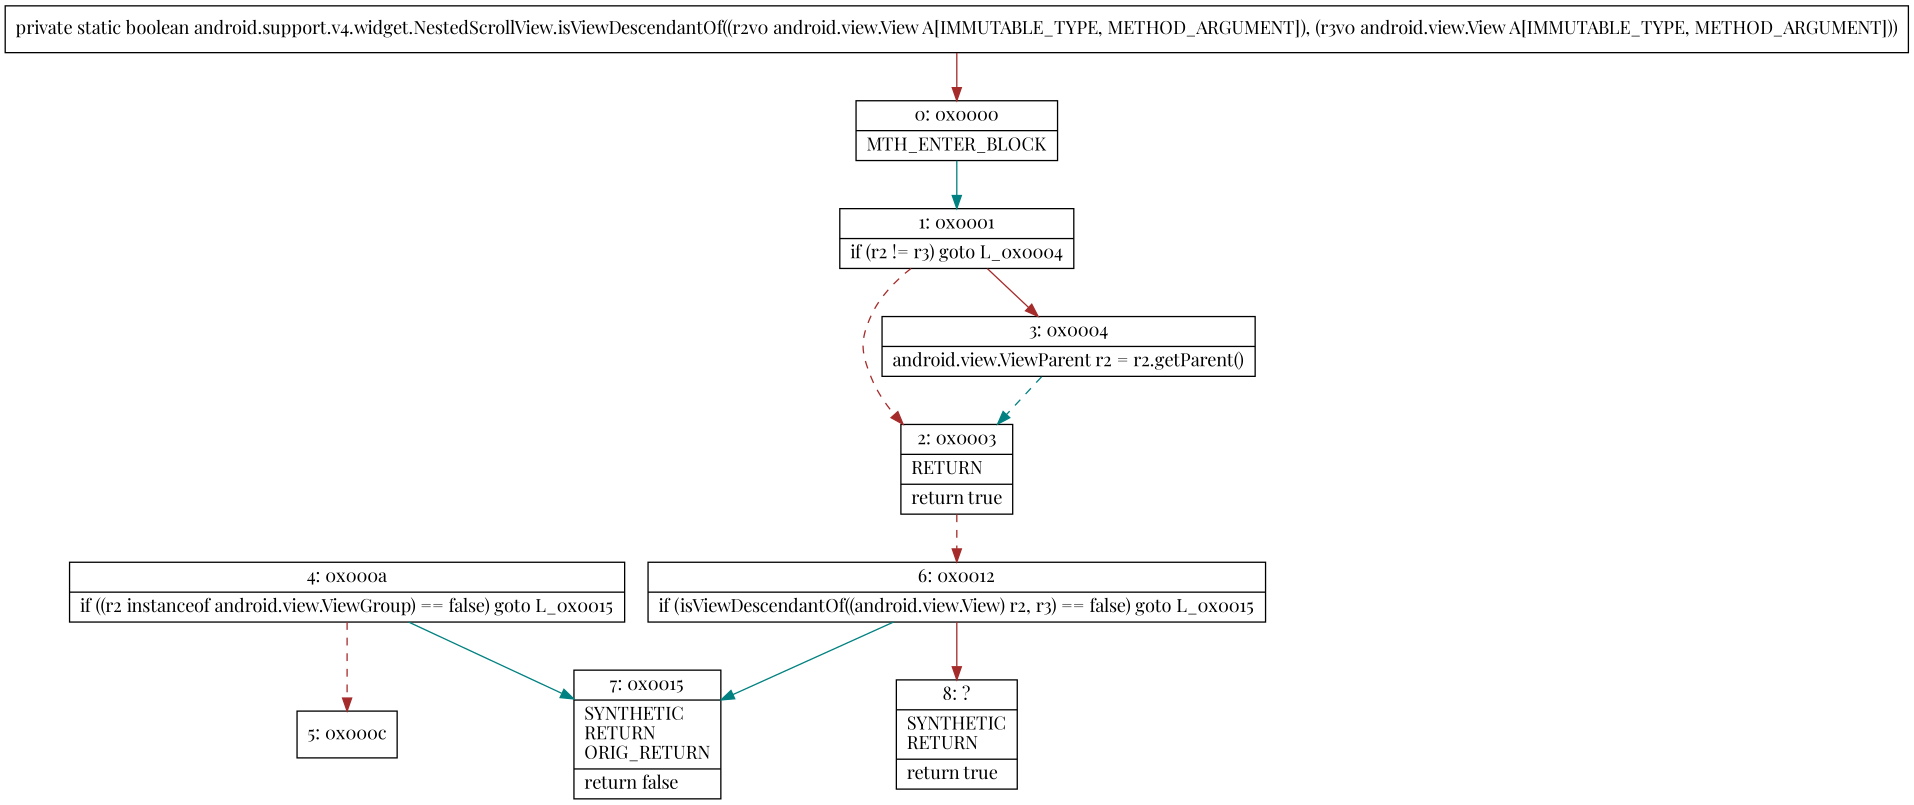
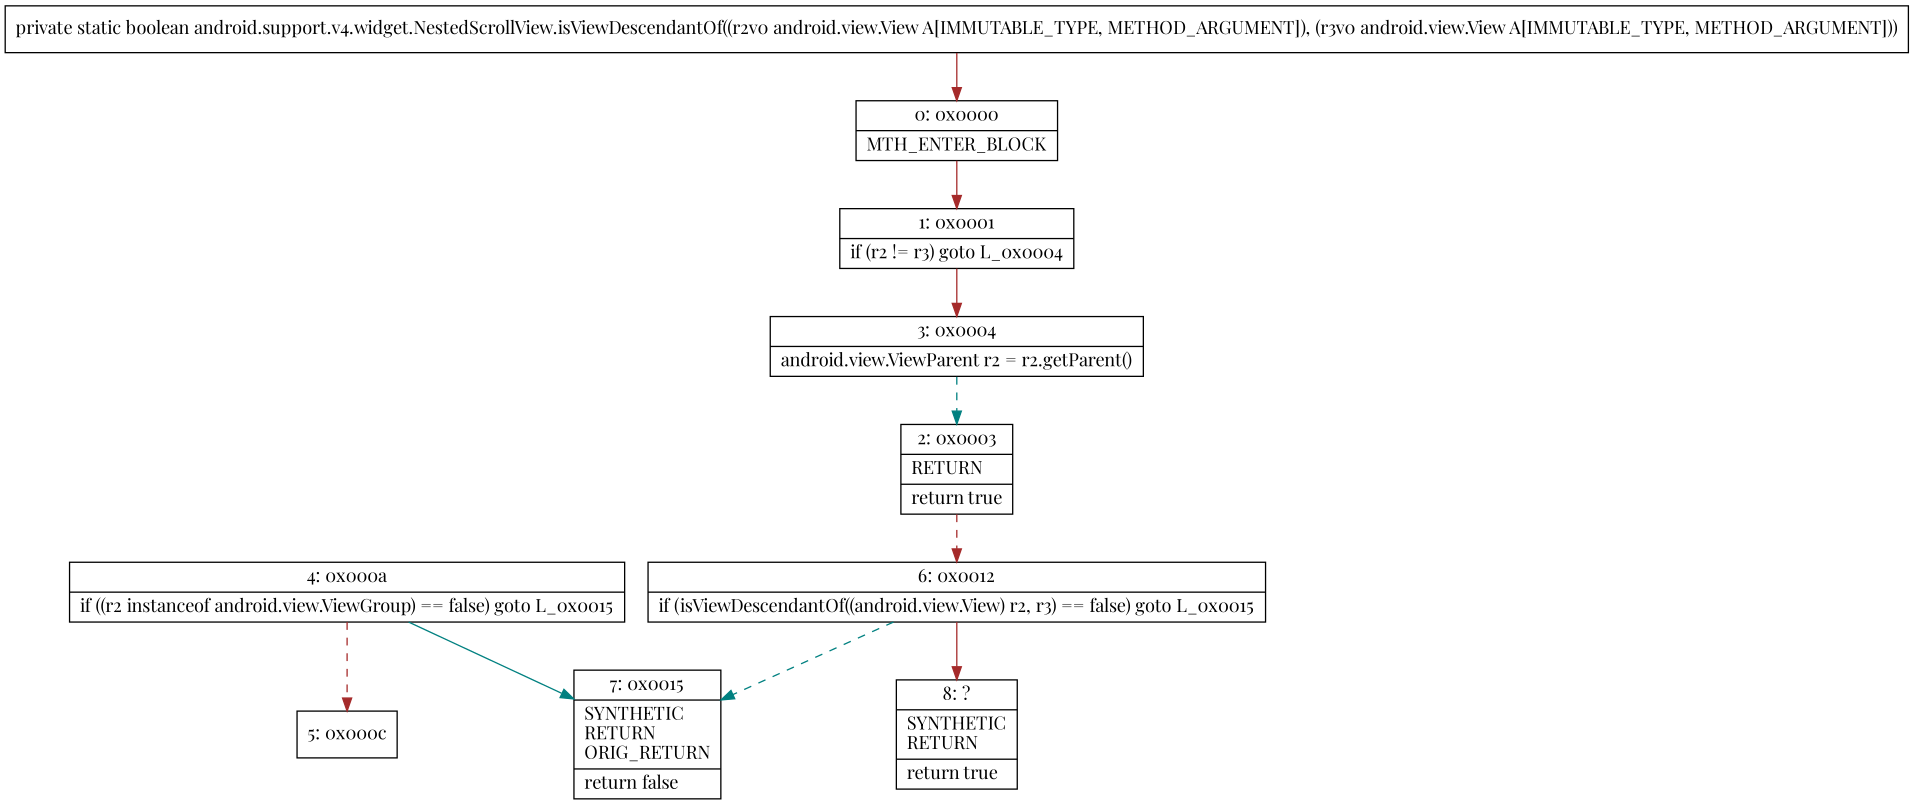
(957, 178) -> (957, 178)
(864, 337) -> none
(813, 658) -> (813, 658)
